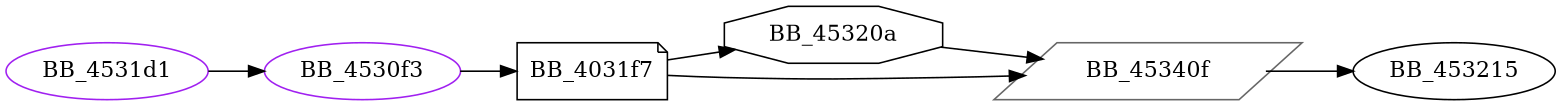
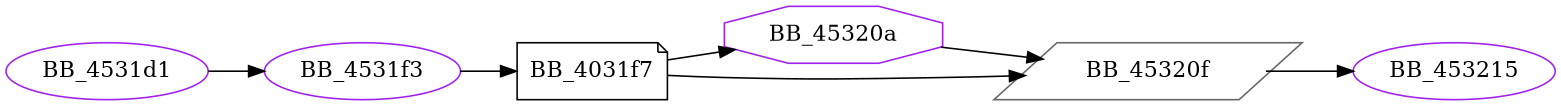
(833, 35) -> (833, 35)
(362, 71) -> (362, 71)
(1148, 71) -> (1148, 71)
(1454, 71) -> (1454, 71)
